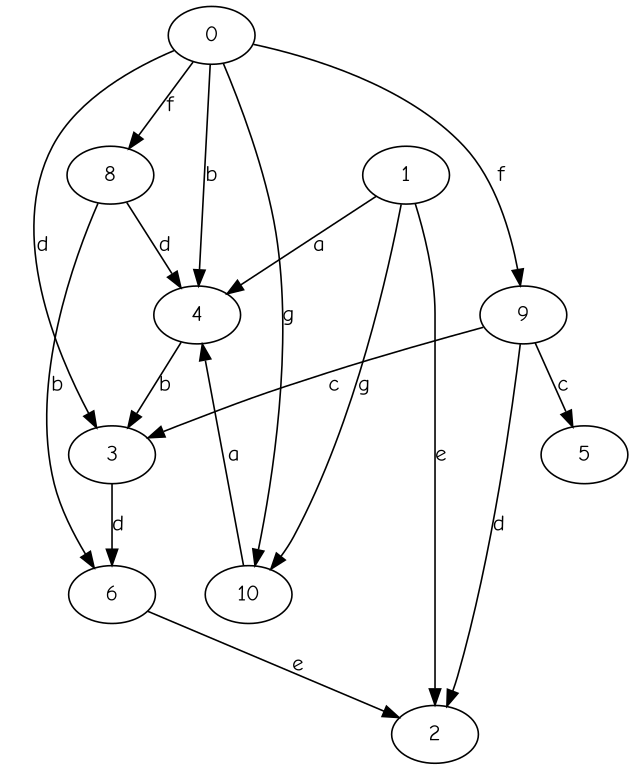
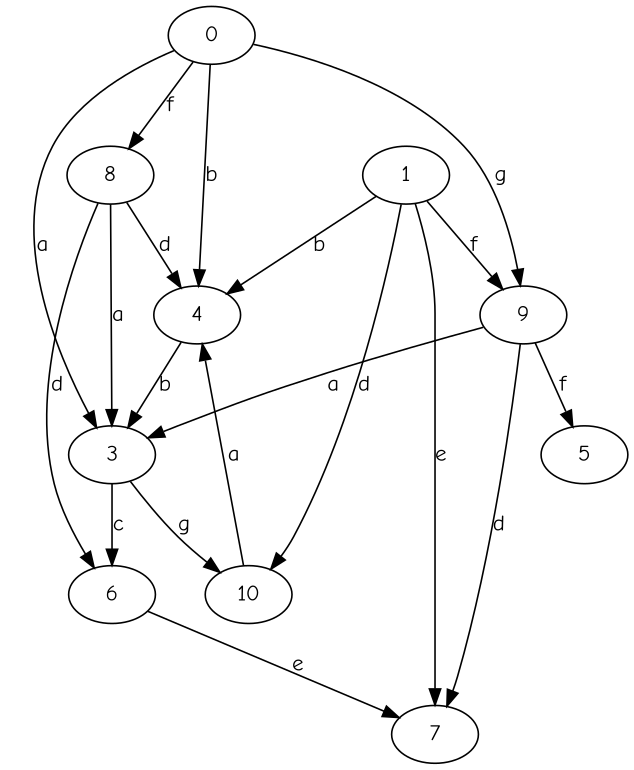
(501, 175) -> (501, 175)
none -> (459, 239)
(43, 245) -> (43, 245)
(319, 245) -> (319, 245)
(282, 303) -> (166, 524)
none -> (111, 307)
(57, 385) -> (57, 385)
(334, 385) -> (334, 385)
(364, 385) -> (364, 385)
(563, 385) -> (563, 385)
(118, 525) -> (118, 525)
(435, 734) -> (435, 734)
